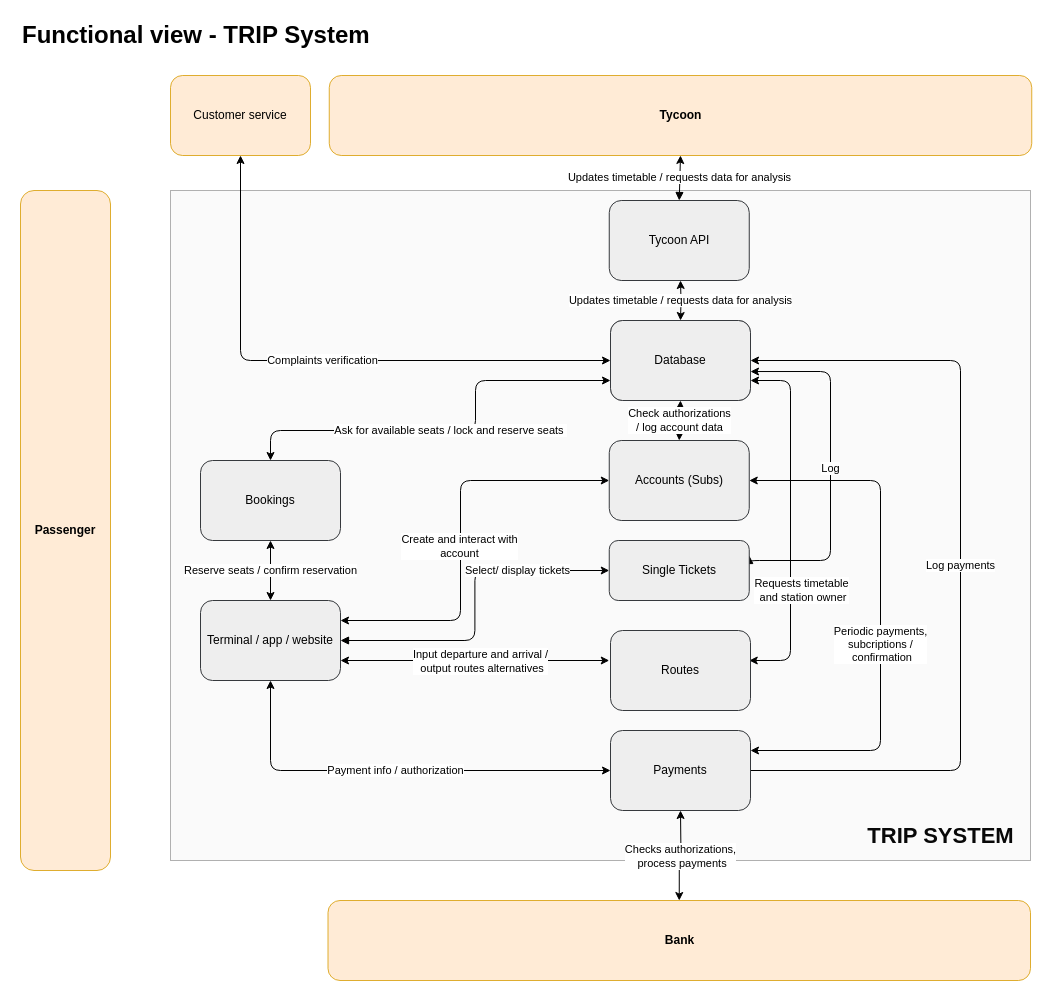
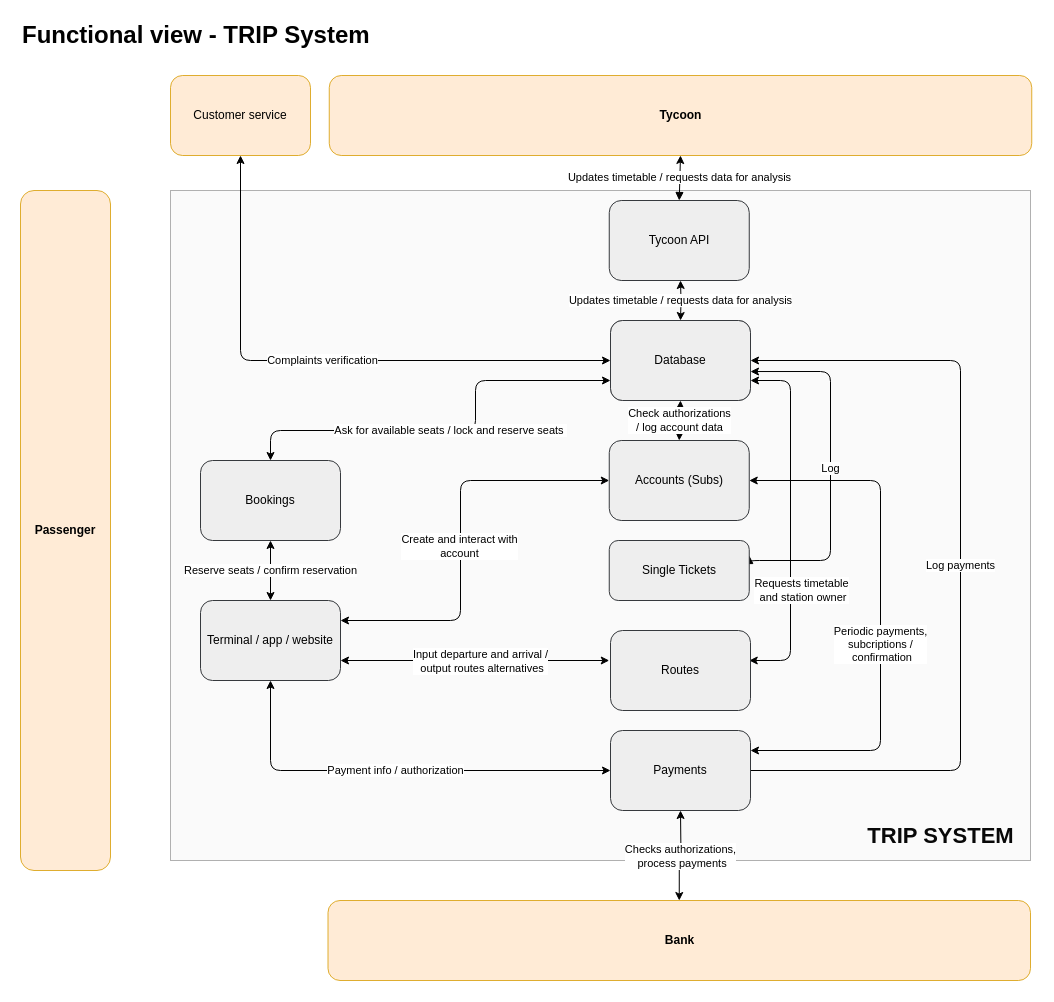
(475, 606) -> none
